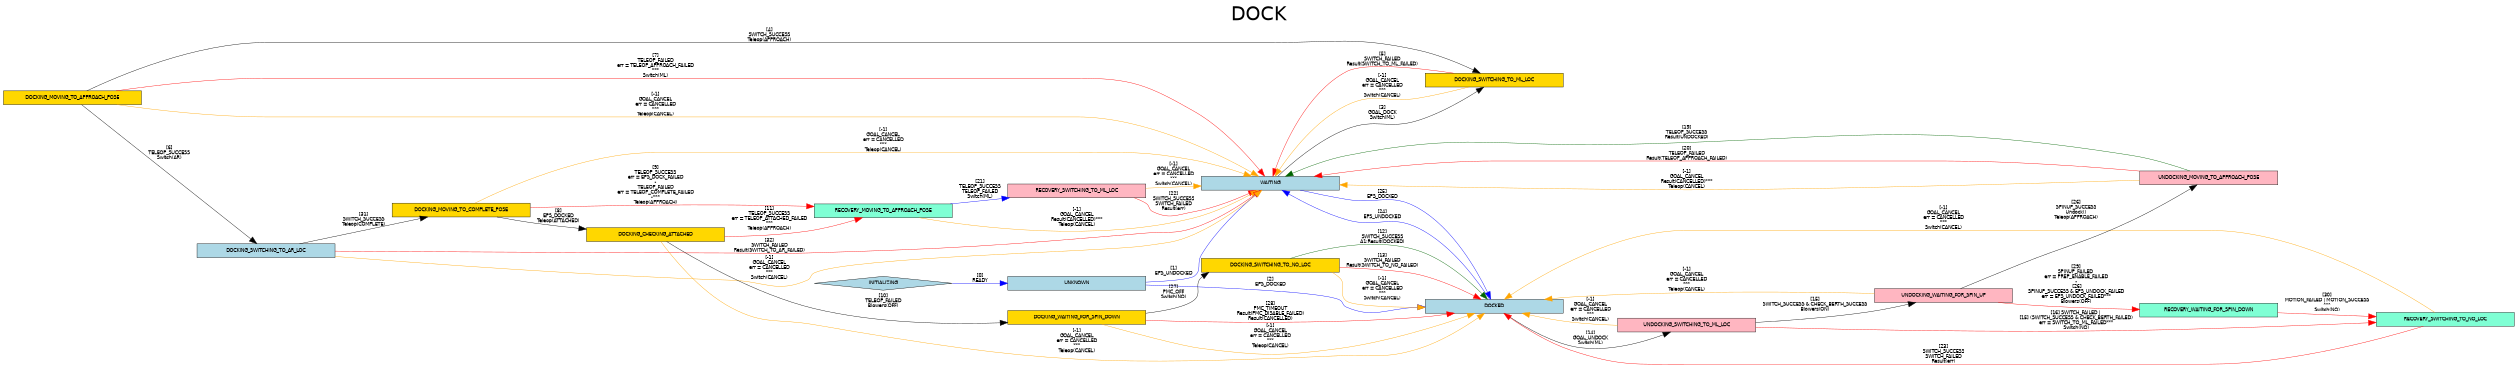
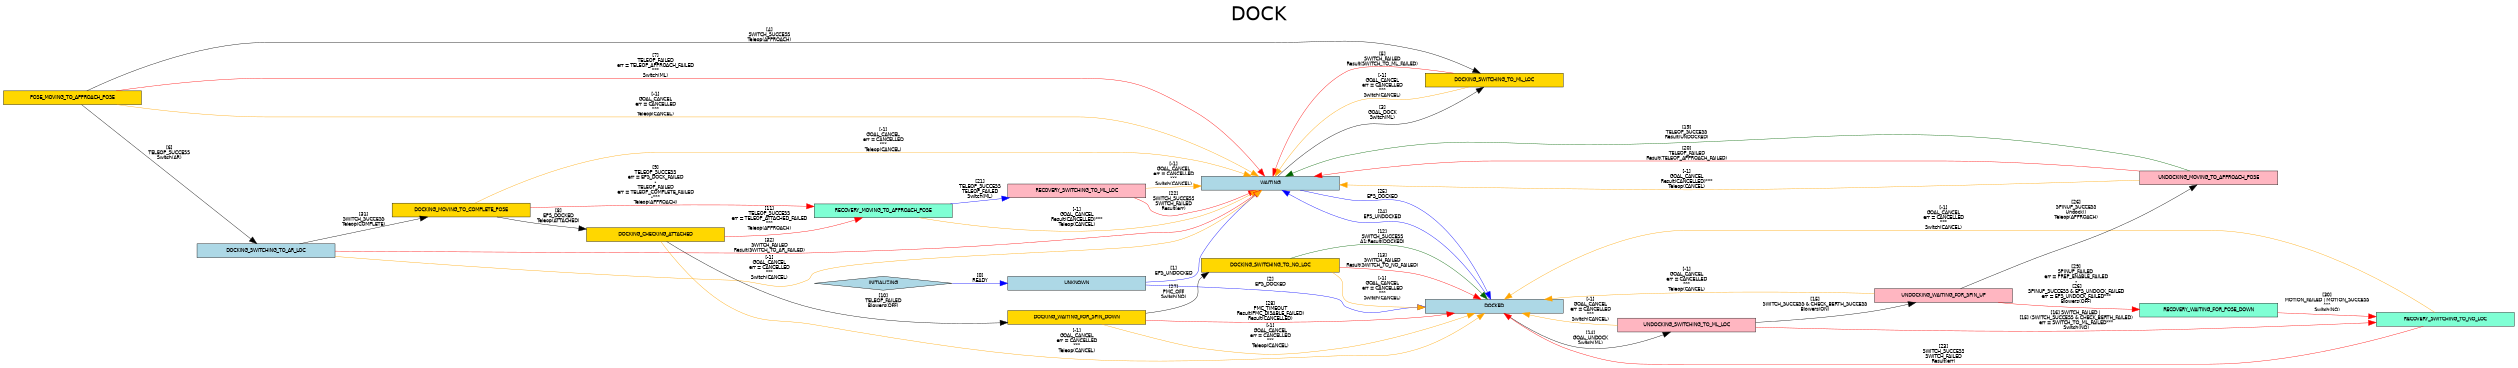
(72, 98) -> (72, 98)
(2209, 310) -> (2209, 310)
